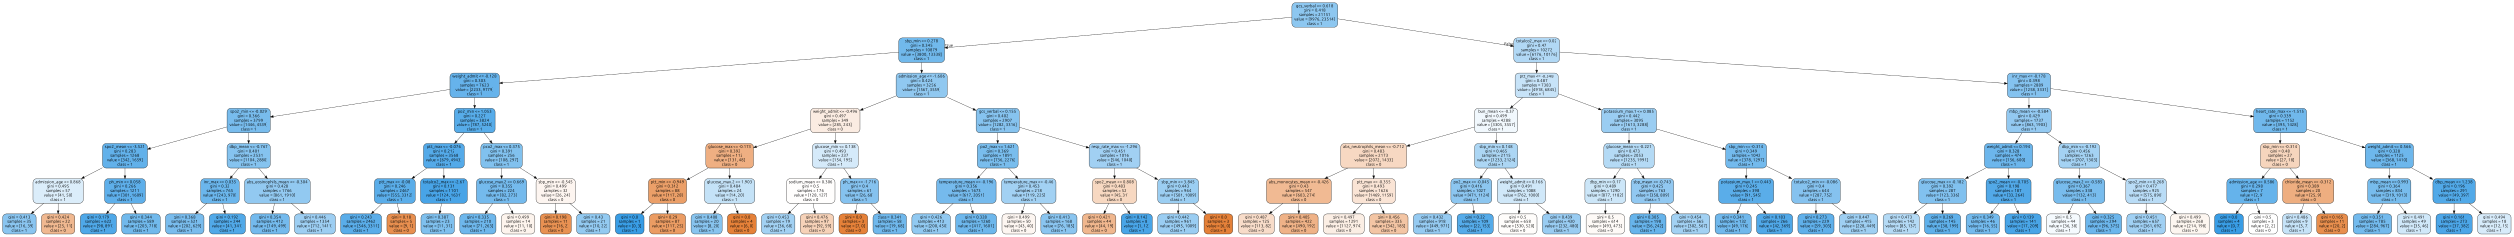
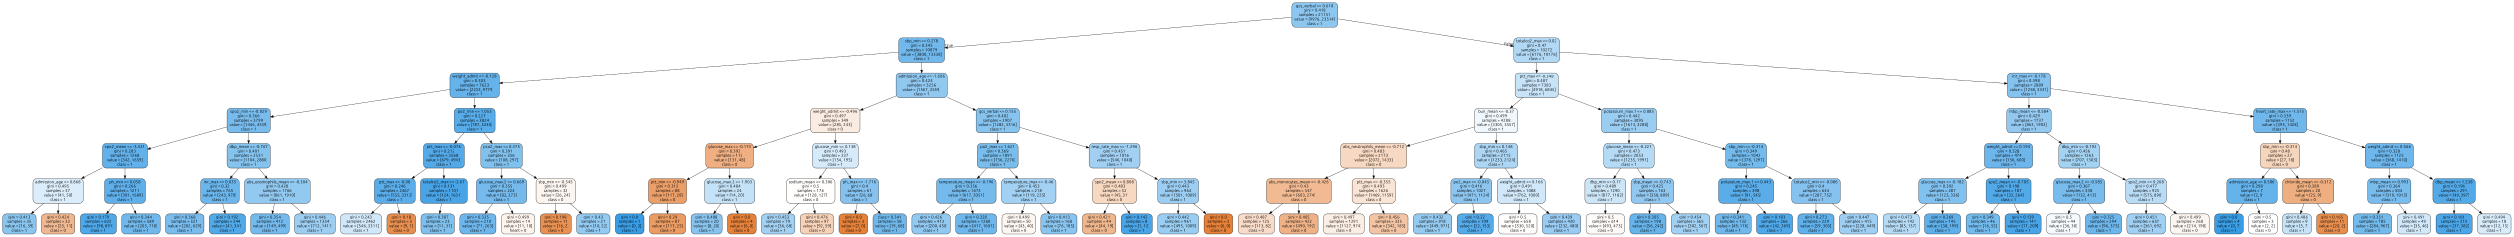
(361, 224) -> (361, 224)
(518, 224) -> (518, 224)
